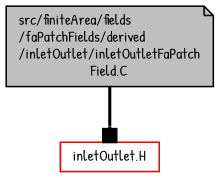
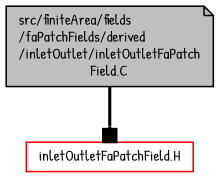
(110, 157) -> (110, 157)
